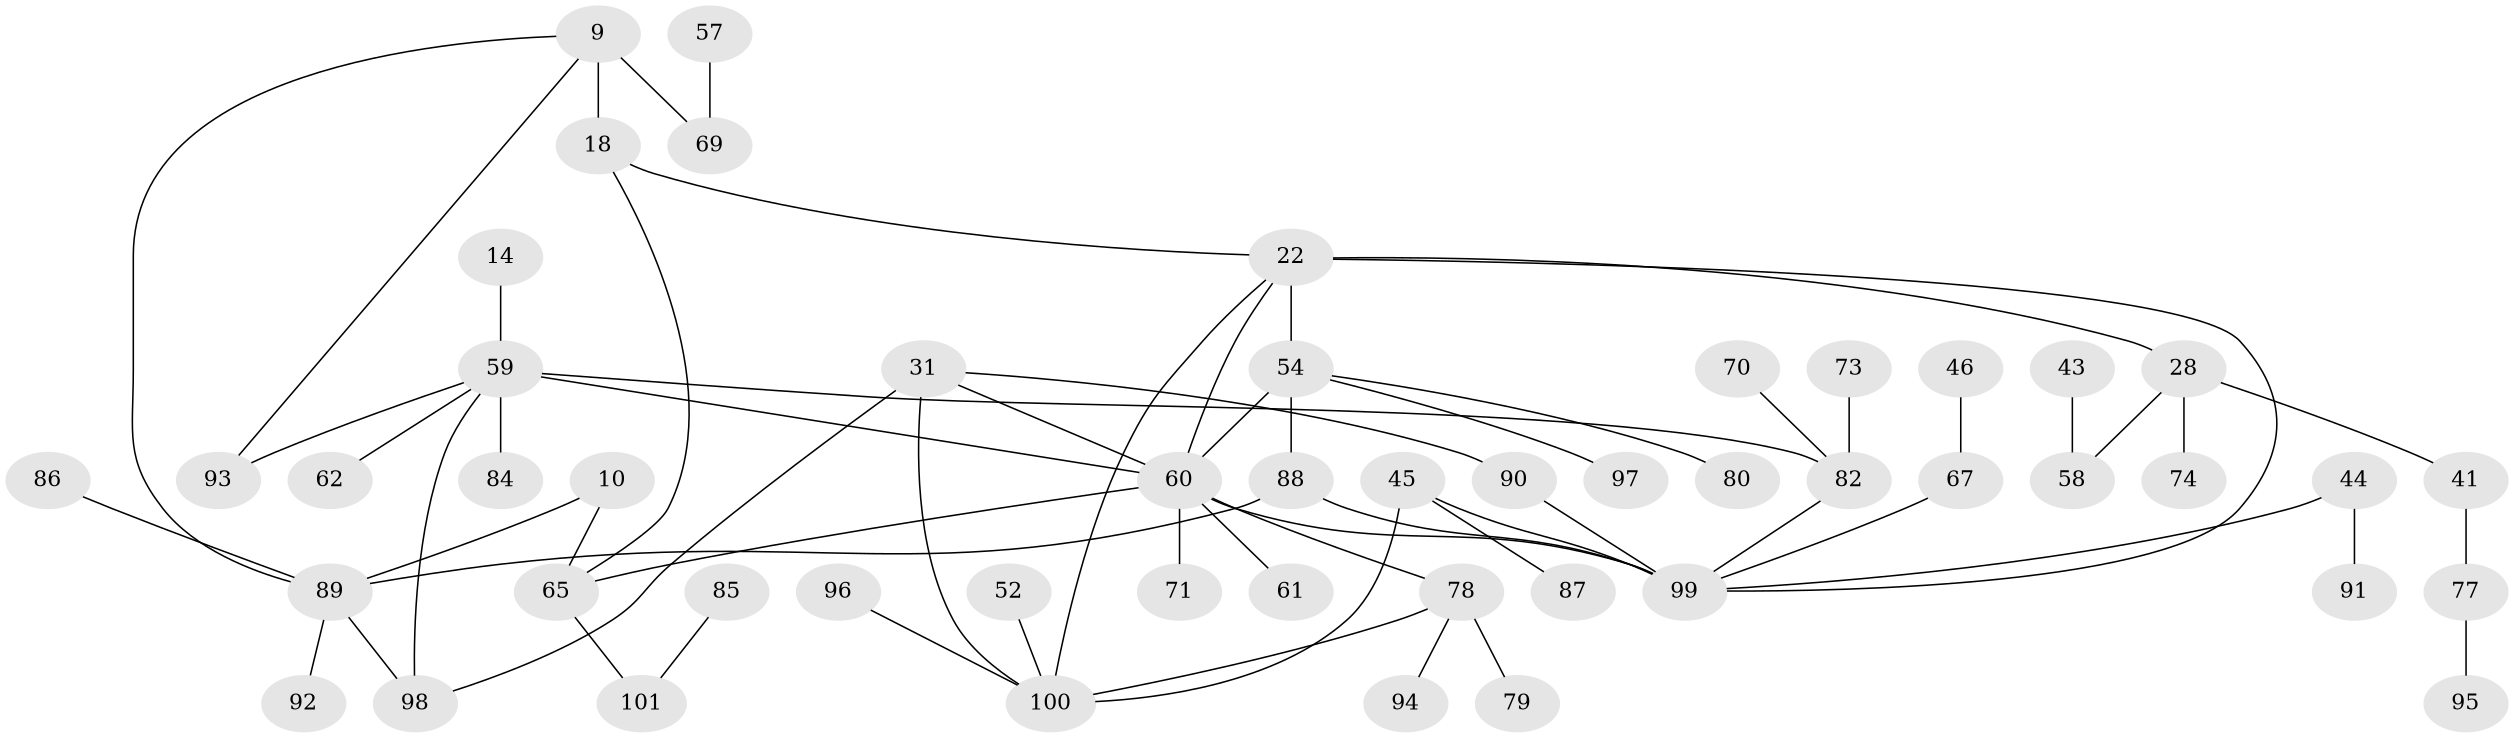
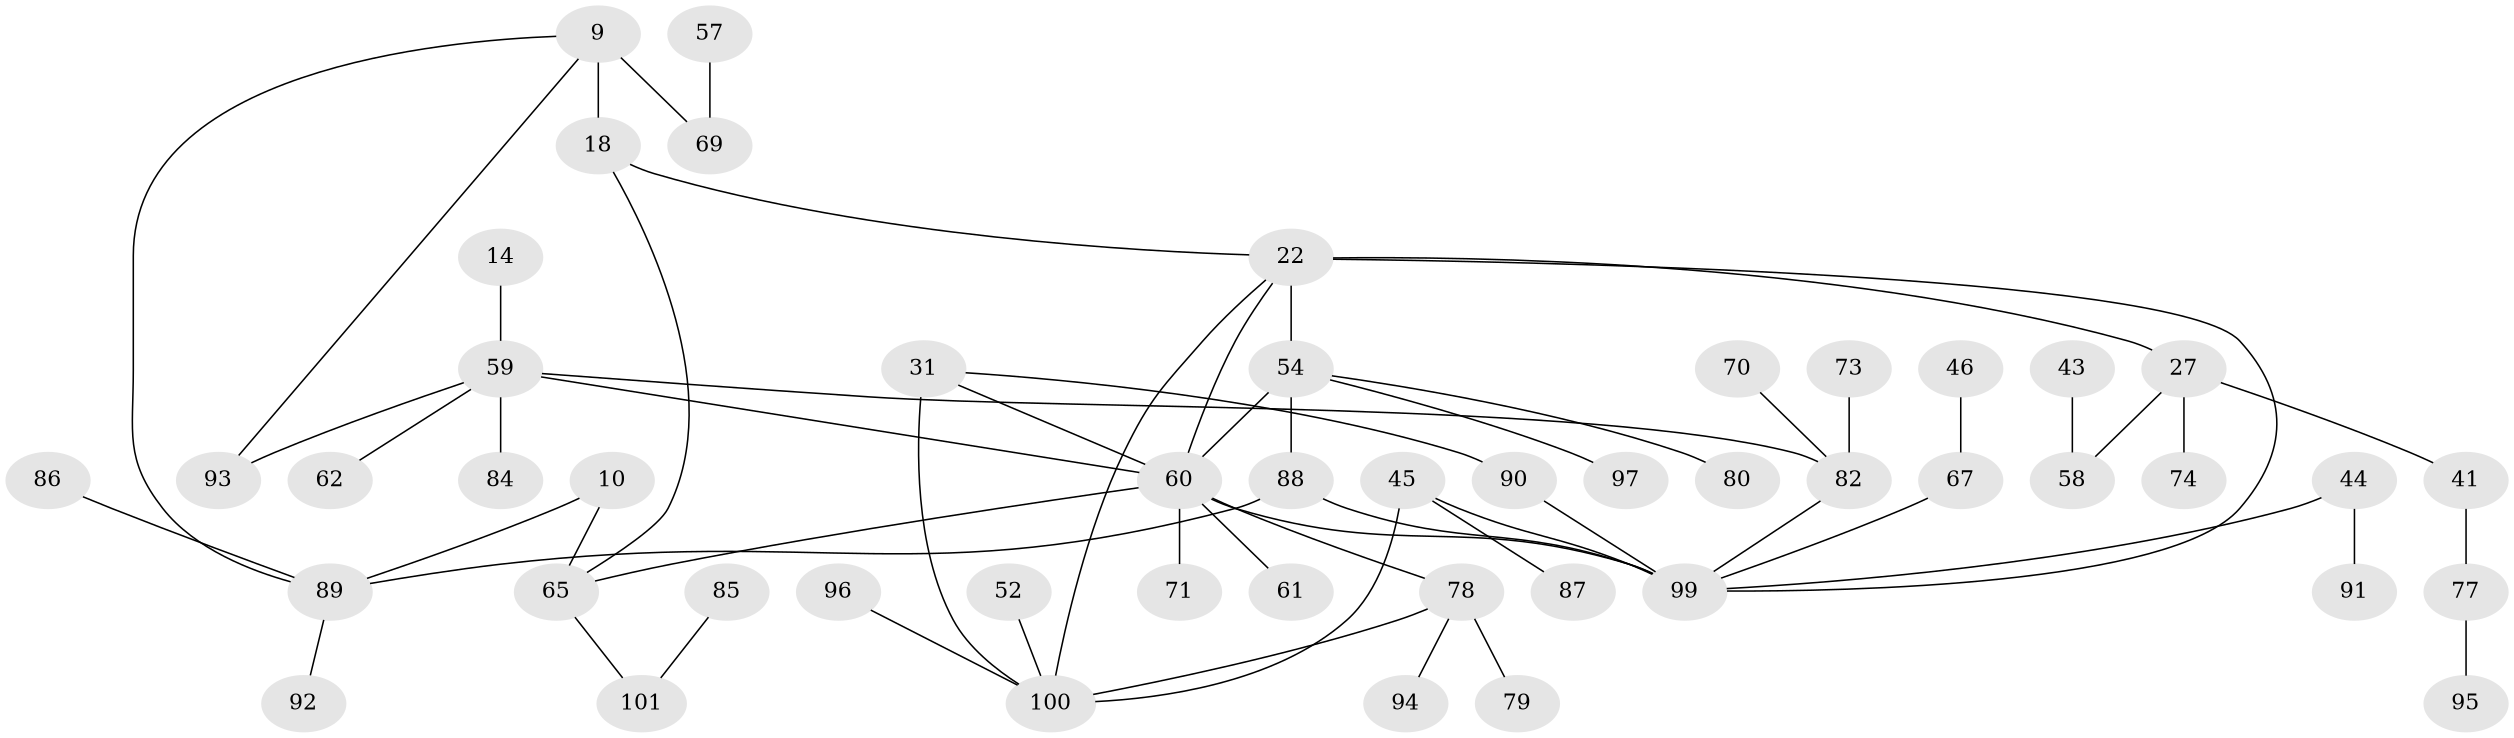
(2184, 369) -> (2184, 369)
(415, 704) -> none
